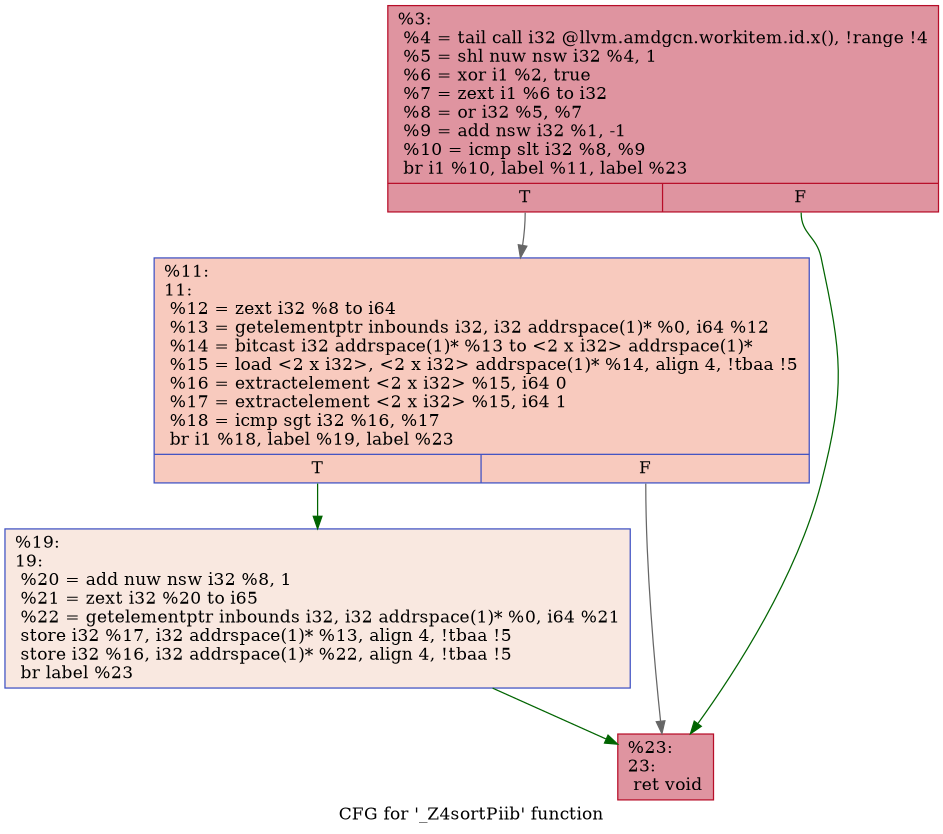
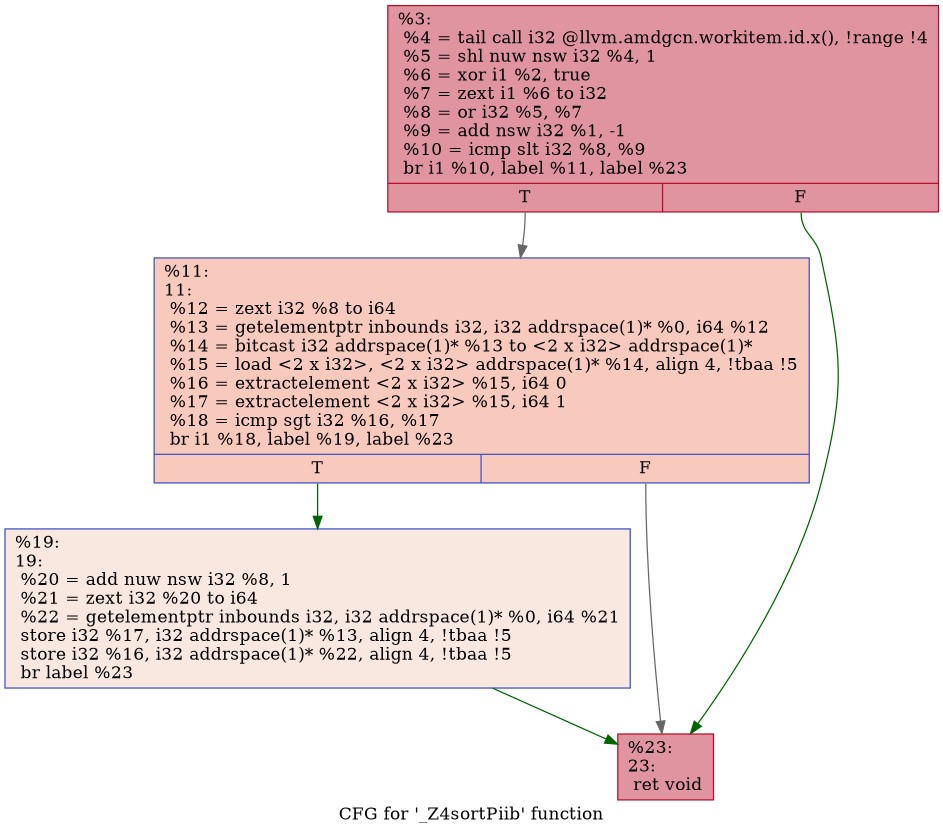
(137, 599) -> (137, 599)
